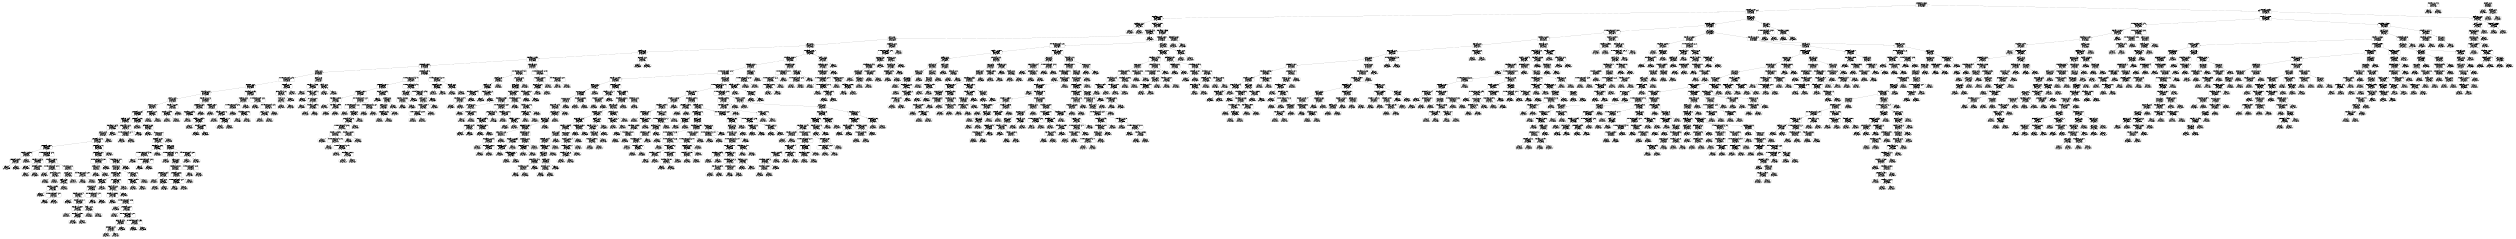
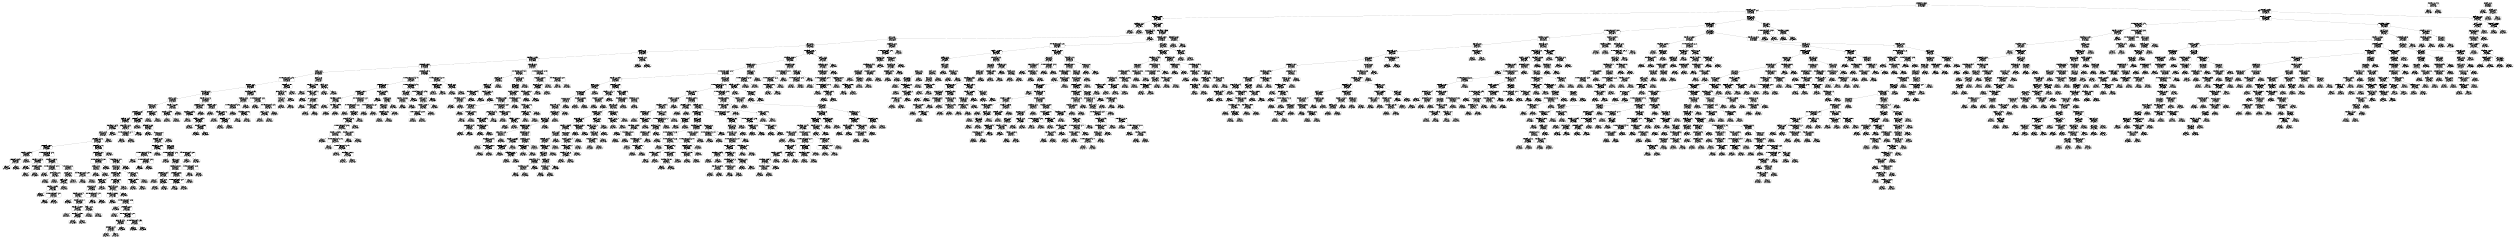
(932, 66) -> none
(2409, 79) -> none
(928, 120) -> none
